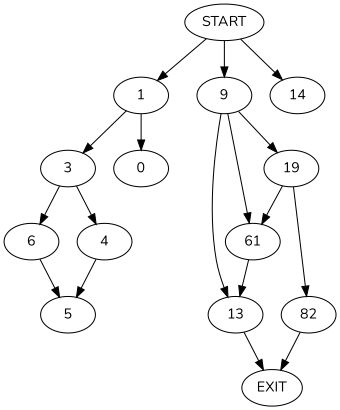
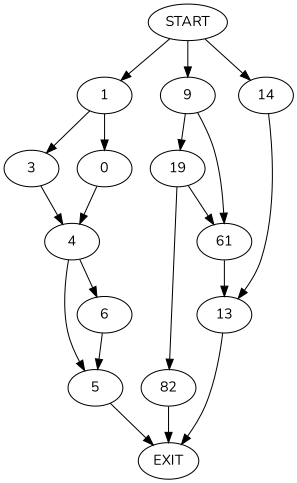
none -> (90, 200)
(52, 201) -> (86, 274)
(212, 201) -> (271, 205)
none -> (128, 420)
